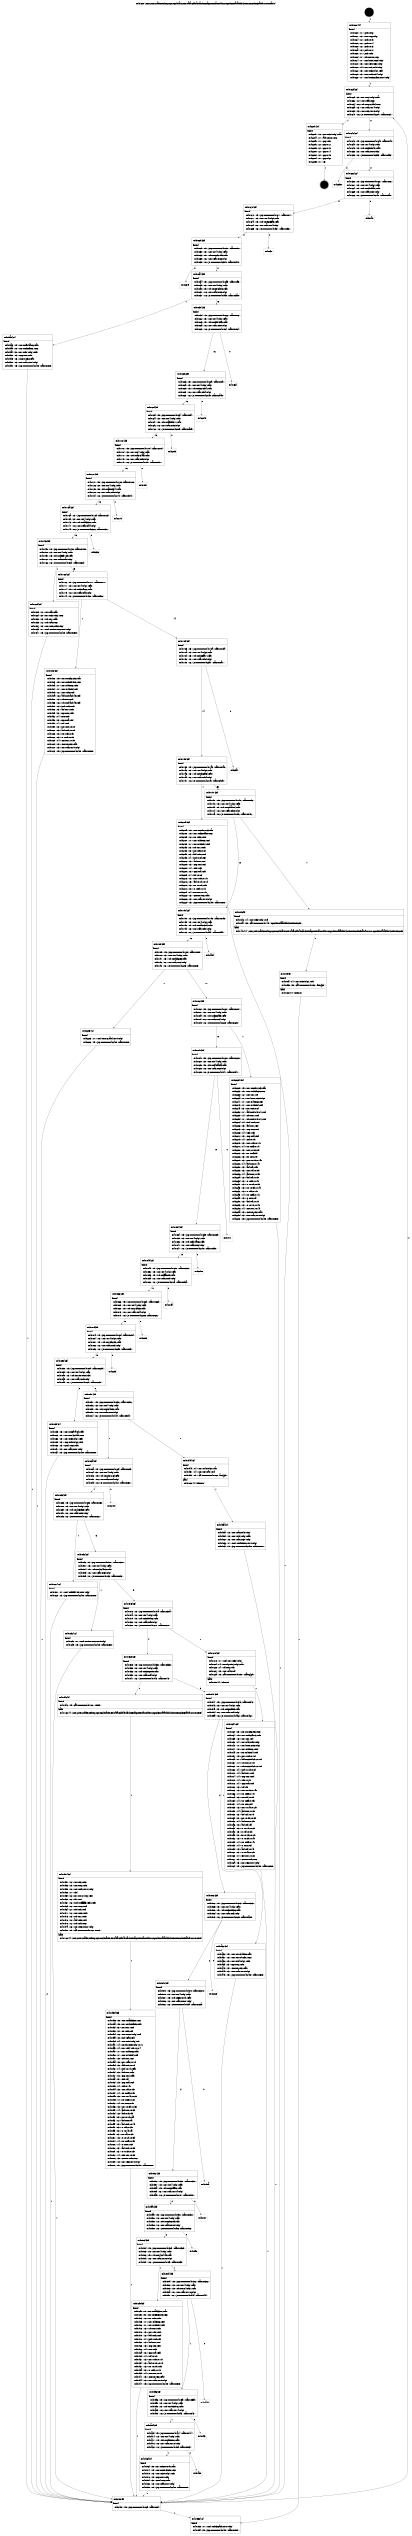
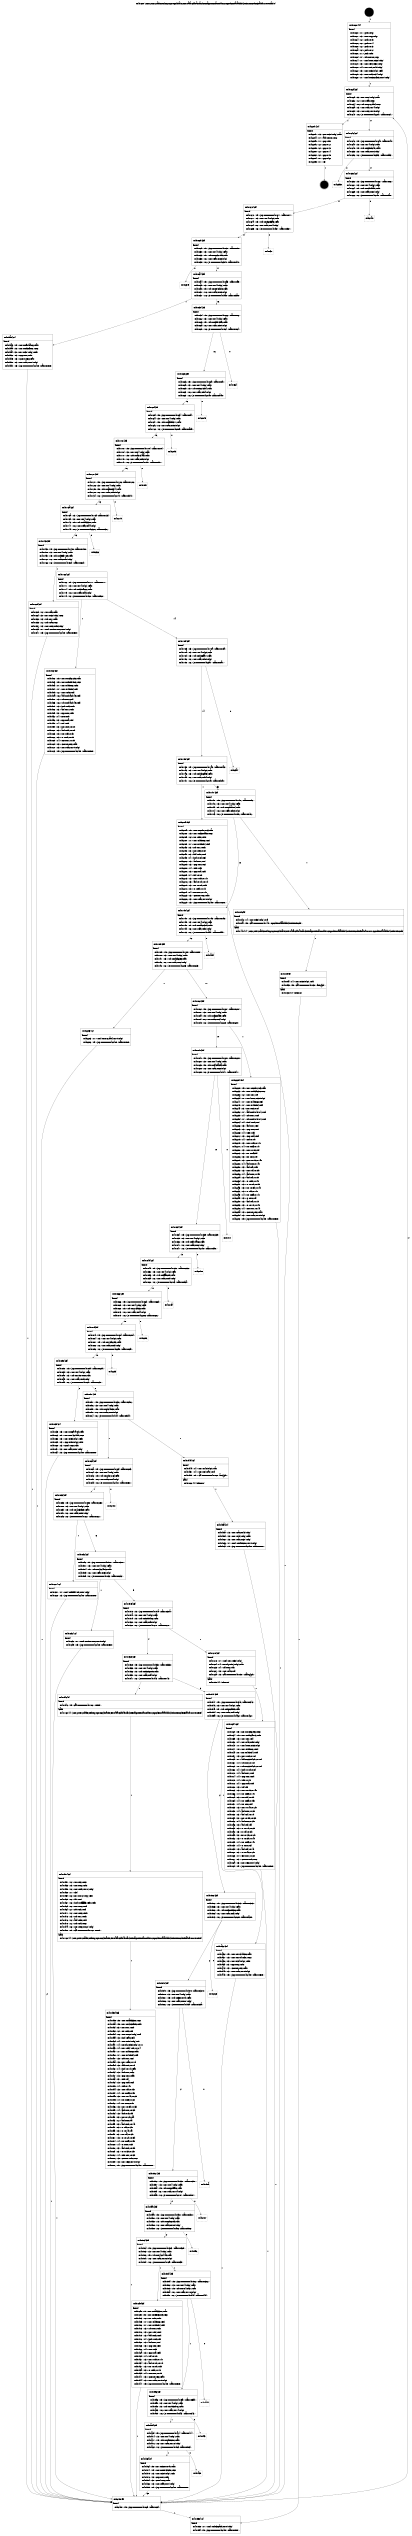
(72, 568) -> none
(147, 2493) -> (147, 2493)
